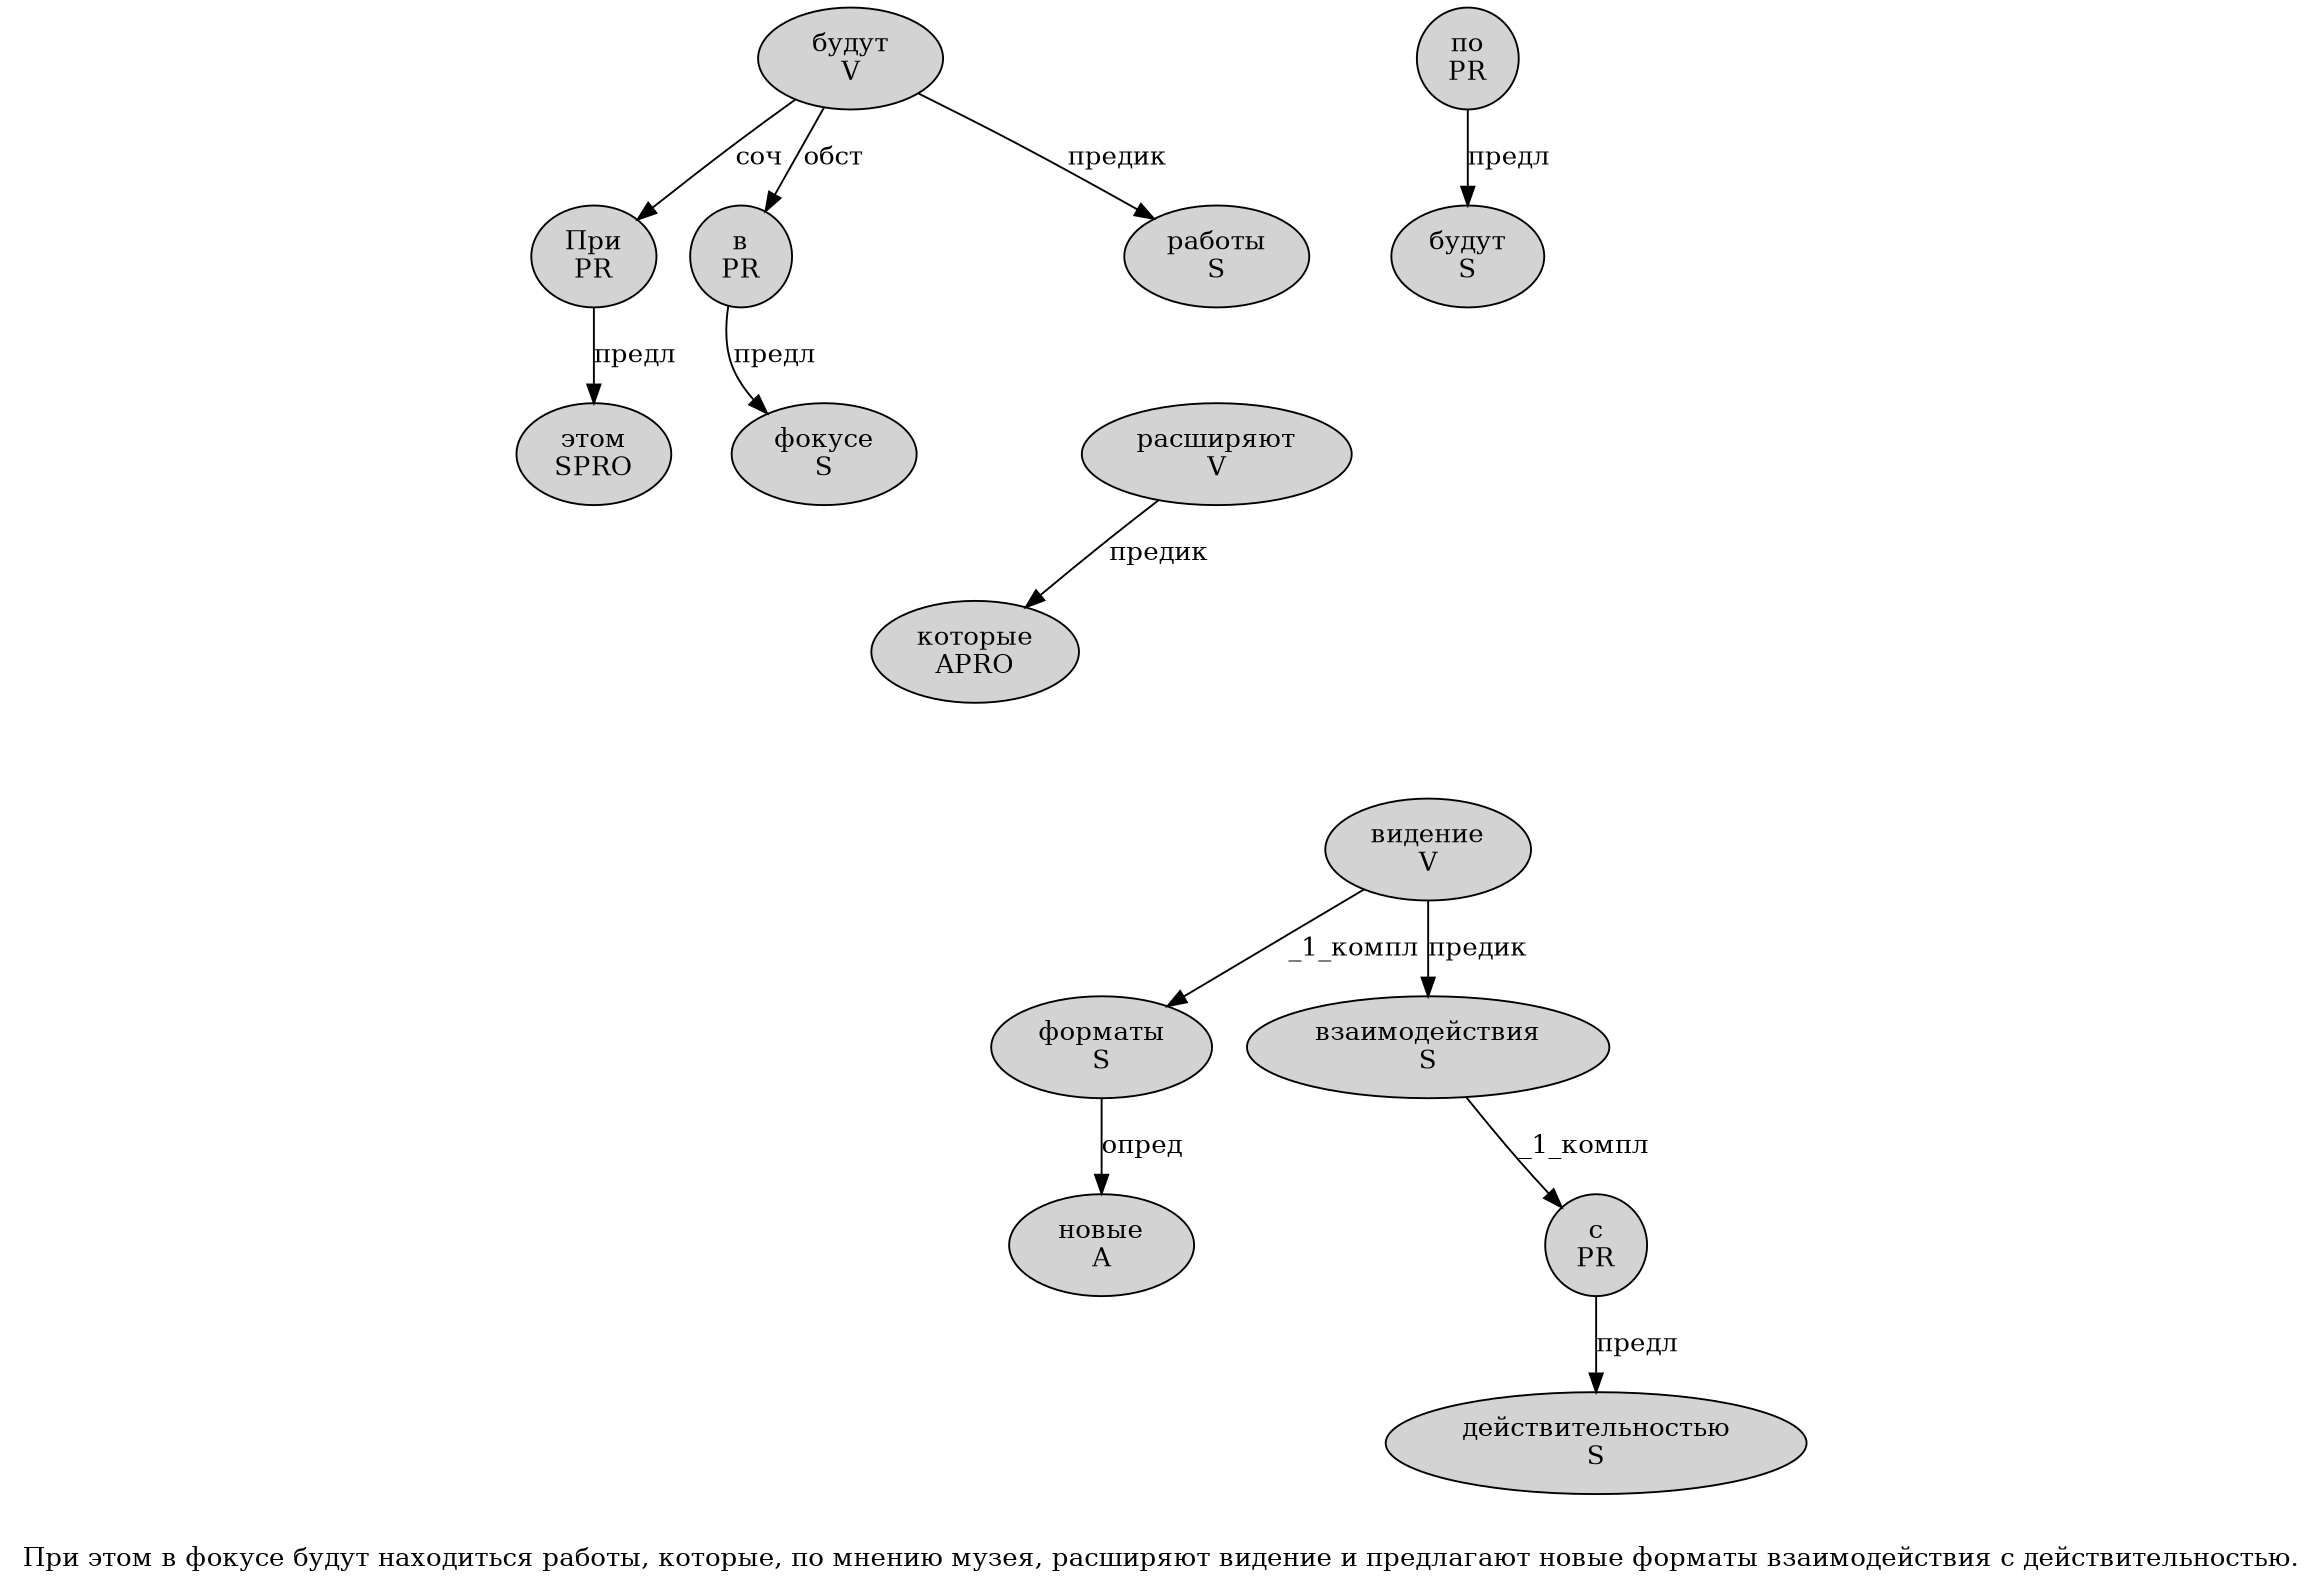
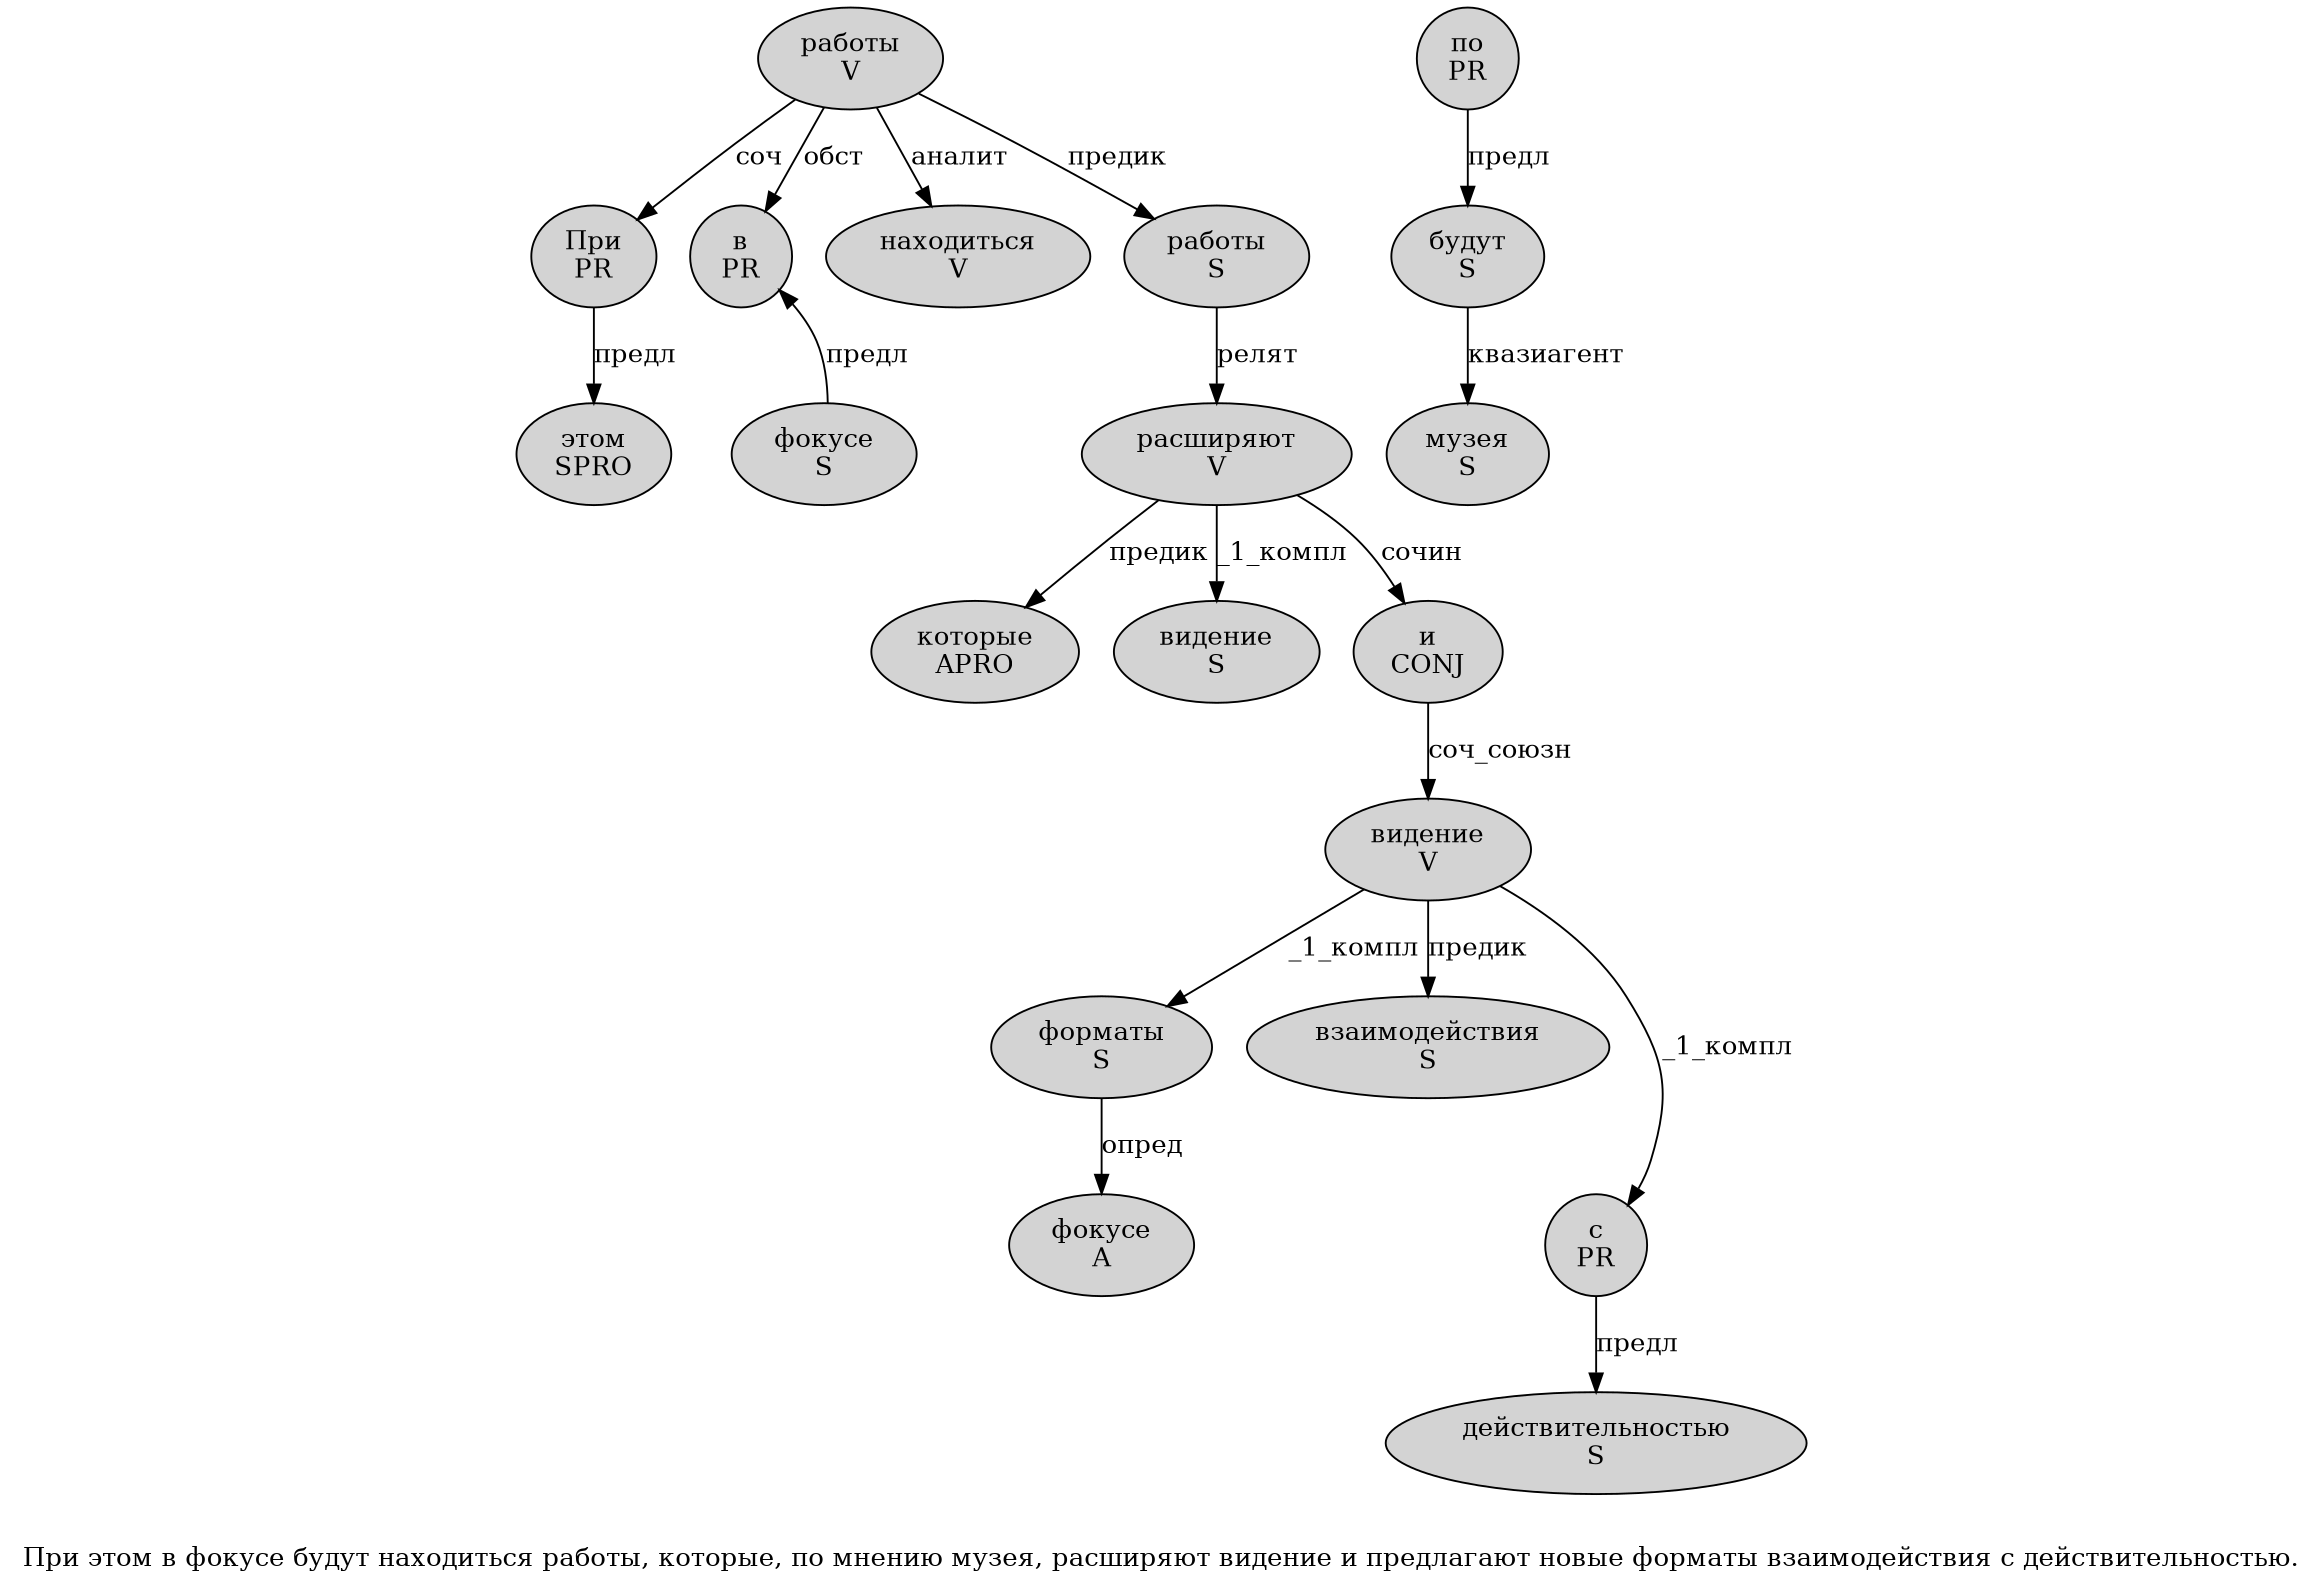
(851, 59) -> (851, 59)
none -> (958, 256)
none -> (1217, 346)
(729, 356) -> (820, 350)
none -> (1468, 454)
none -> (1217, 652)
none -> (1428, 652)
(1507, 1146) -> (1635, 1011)
(1102, 1245) -> (1102, 1245)
